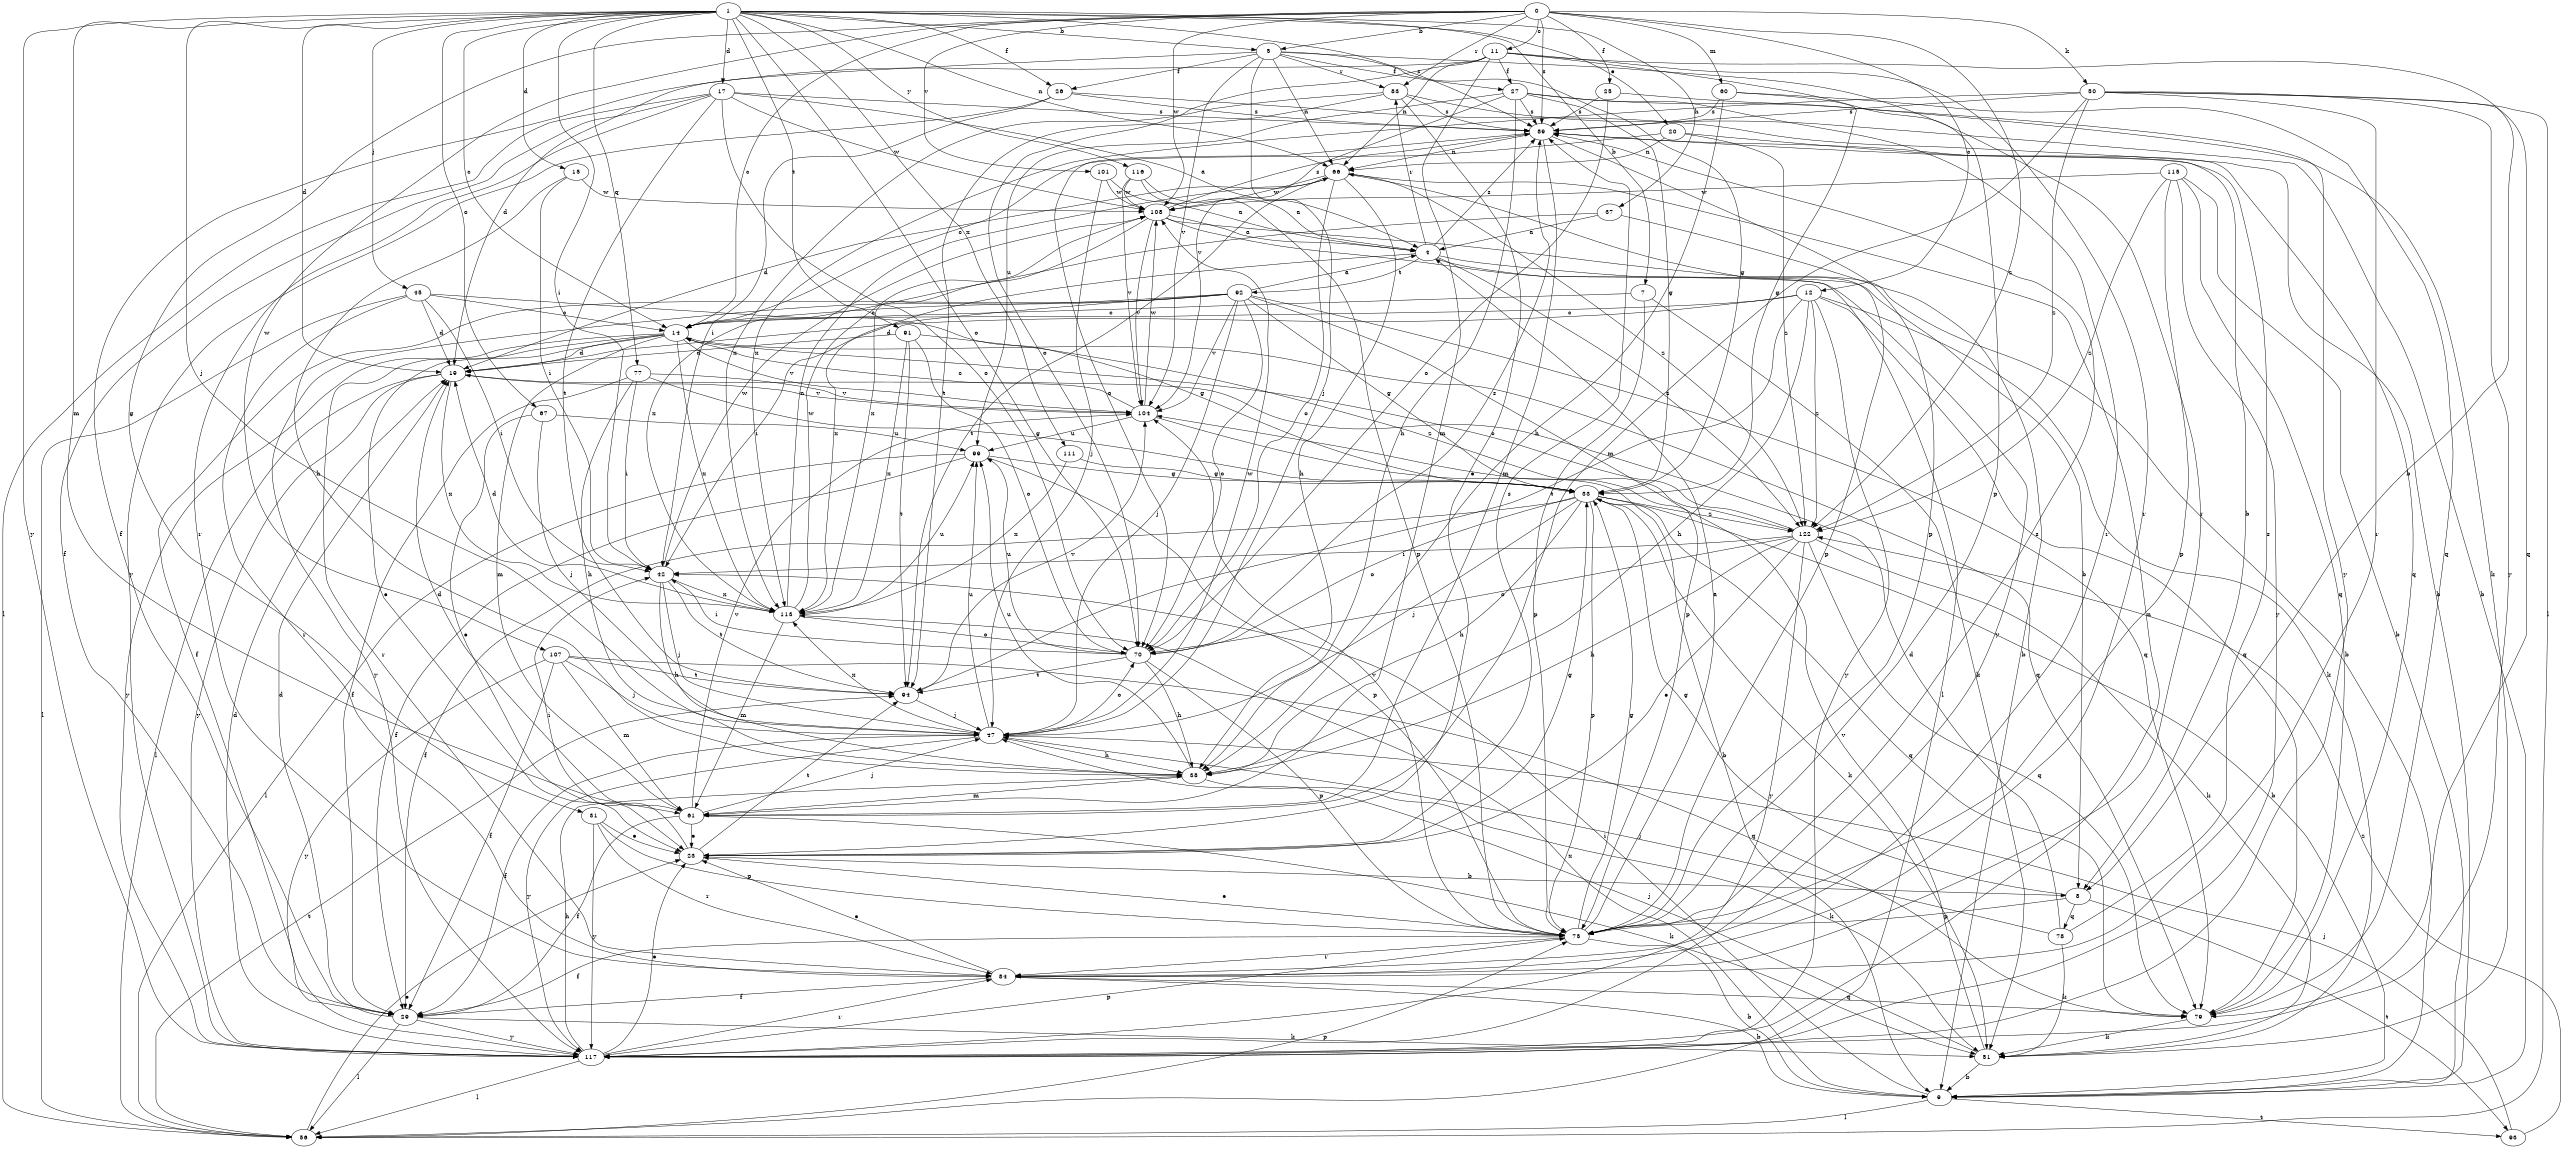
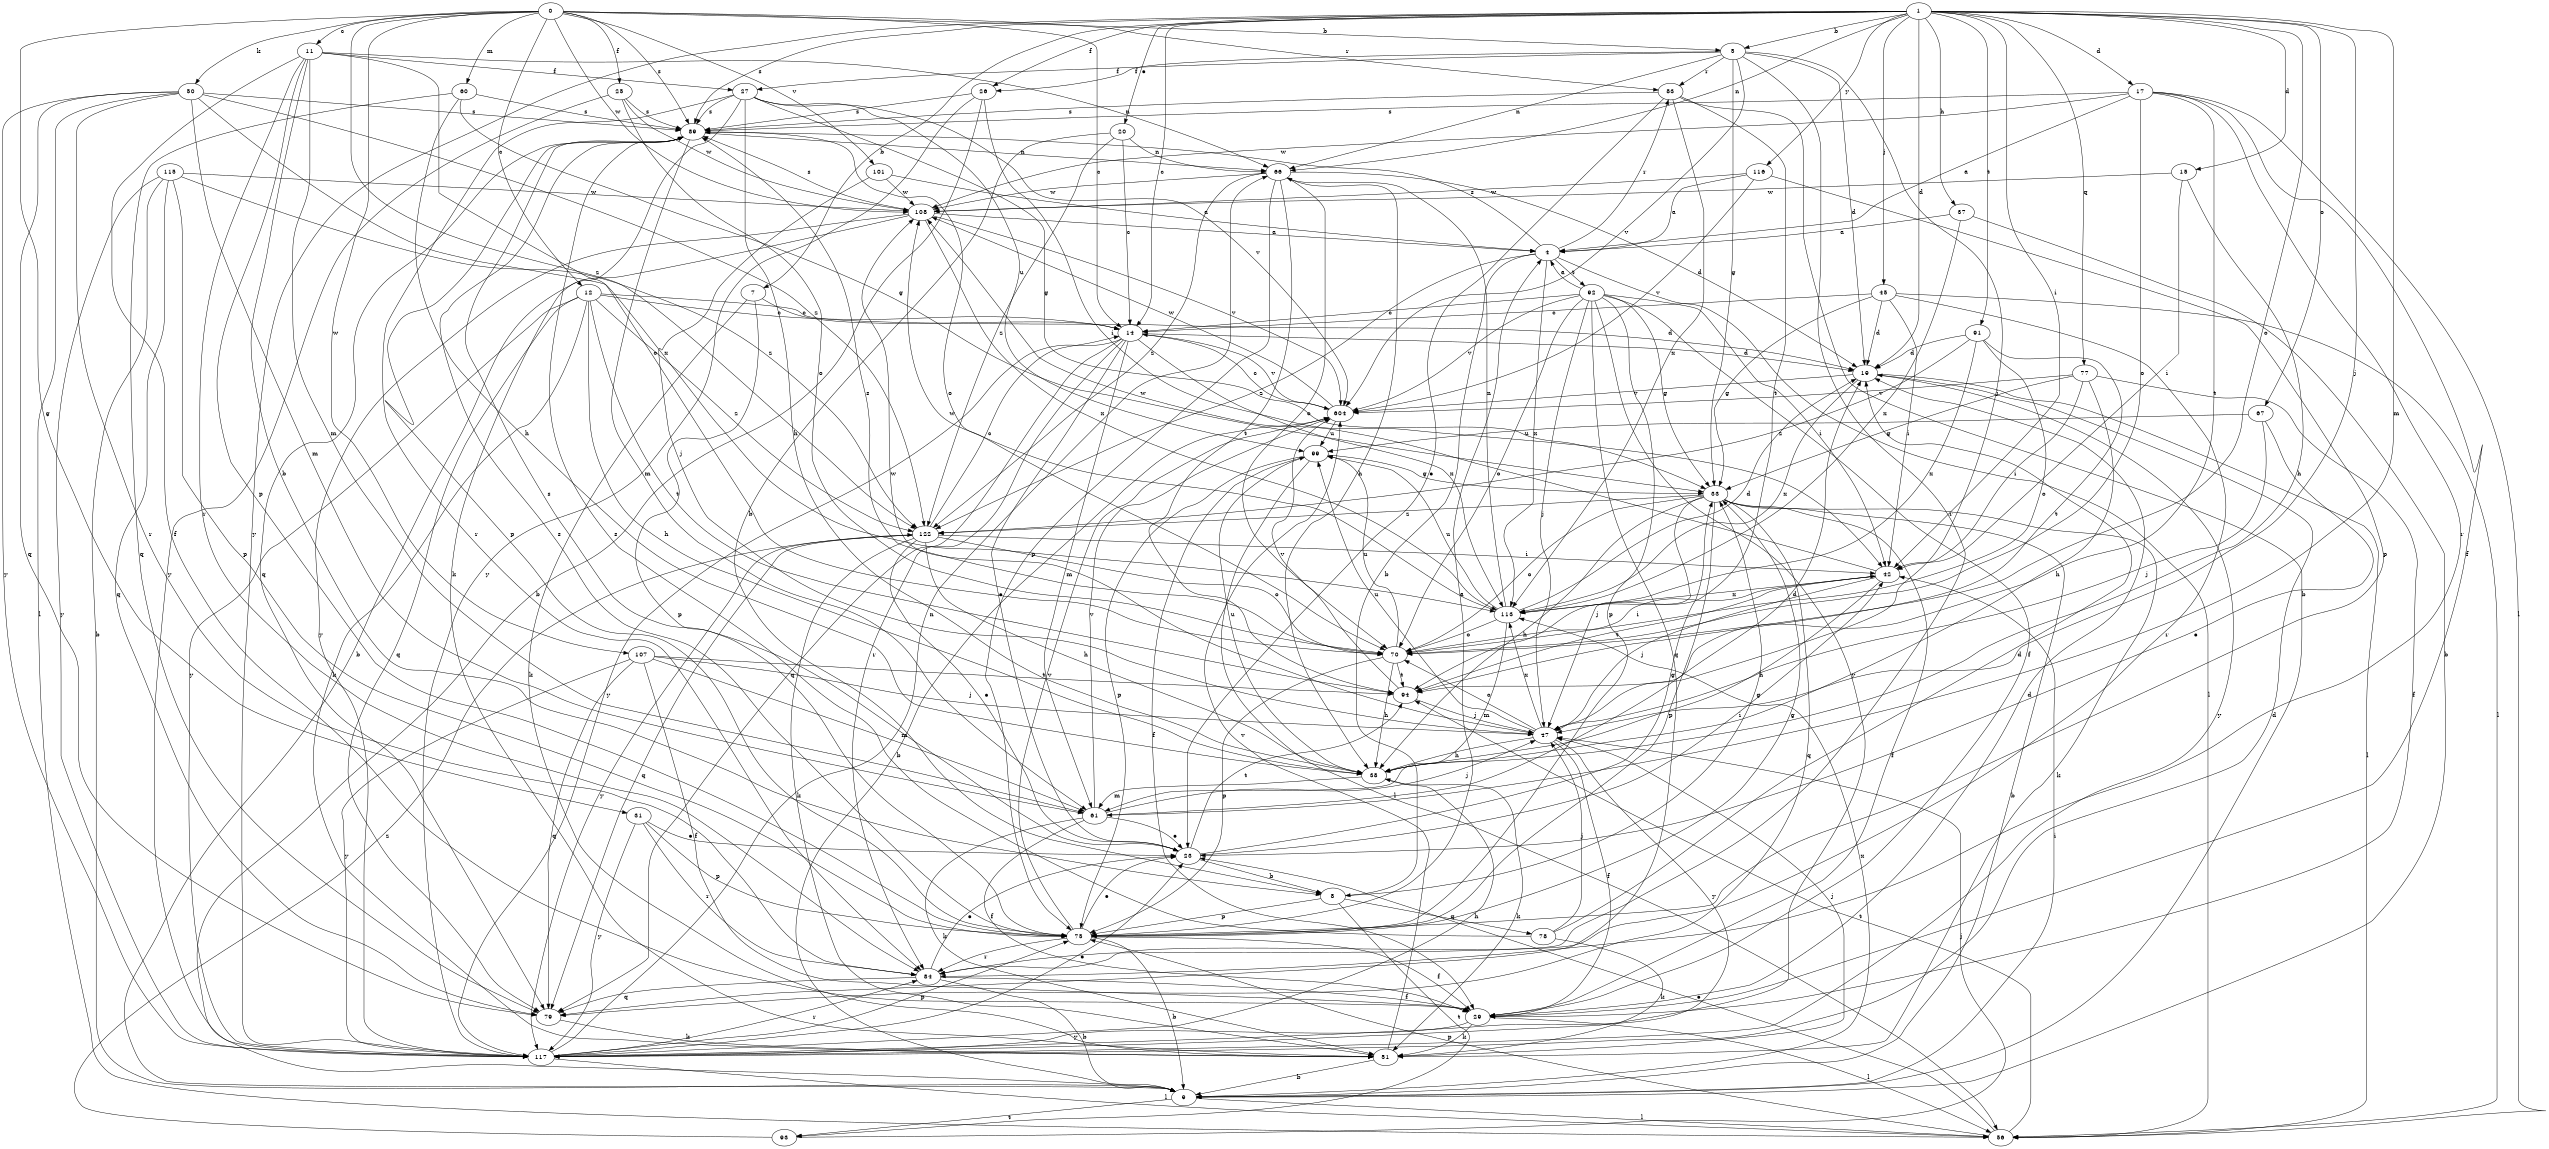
none -> (740, 171)
(1144, 413) -> (1340, 413)
(1070, 454) -> none
